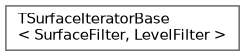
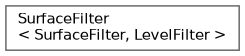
(123, 28) -> (123, 28)
